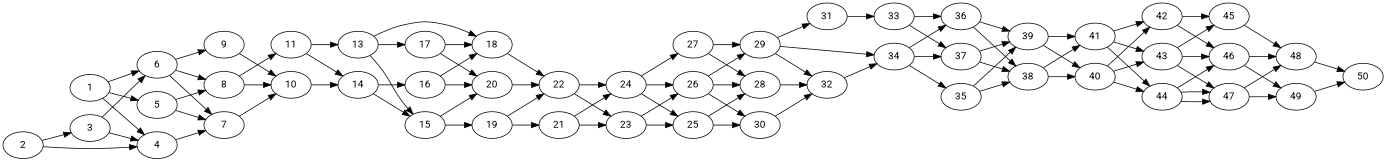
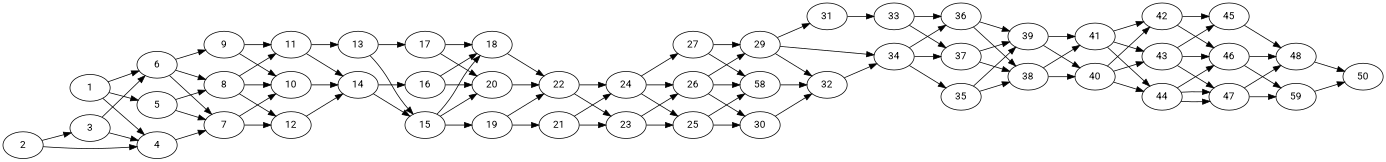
(421, 22) -> (456, 90)
none -> (254, 45)
(760, 85) -> (760, 85)
(1296, 97) -> (1296, 97)
none -> (291, 125)
